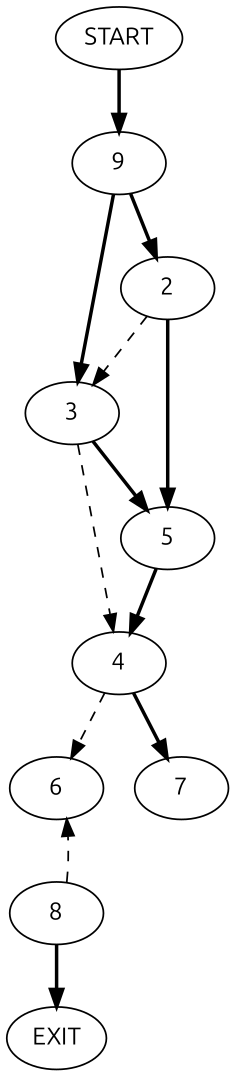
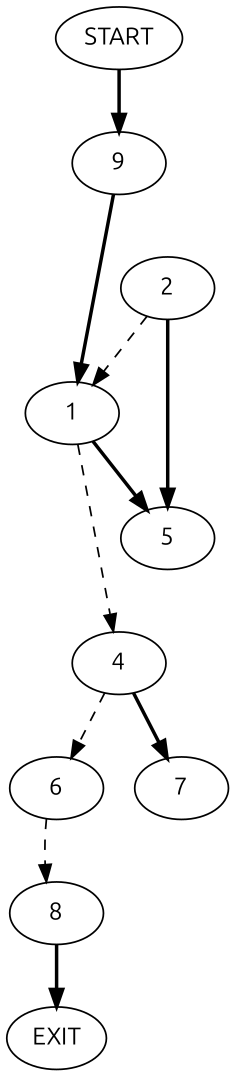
(140, 218) -> none
(72, 413) -> (72, 413)
(147, 593) -> none
(68, 859) -> (45, 842)
